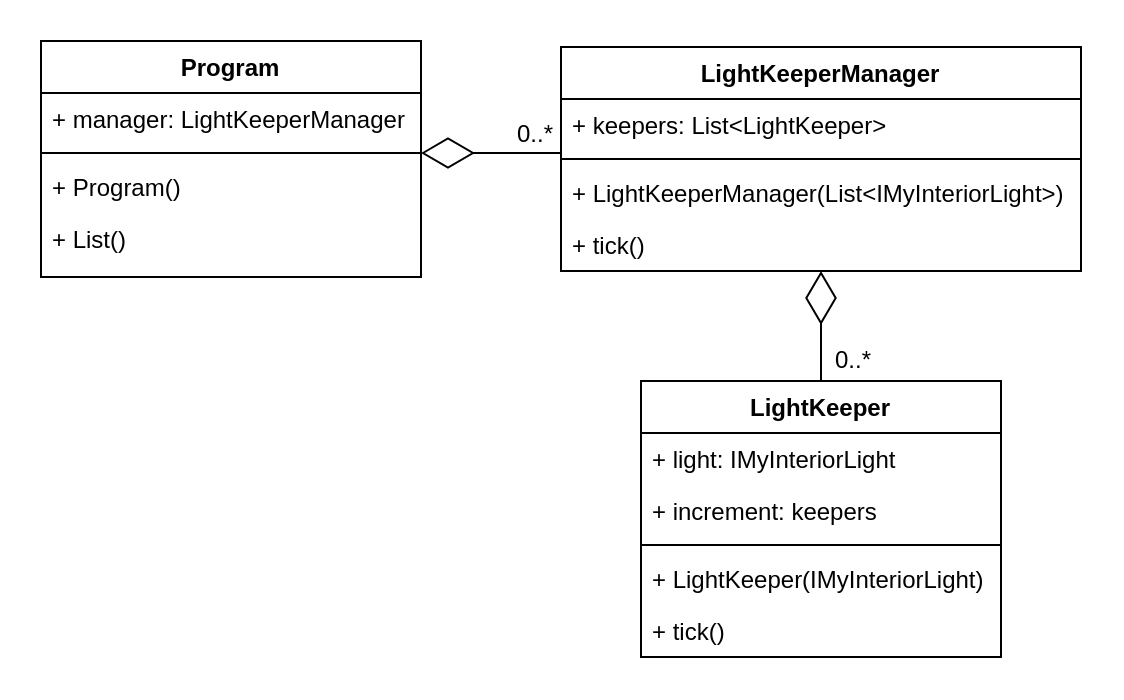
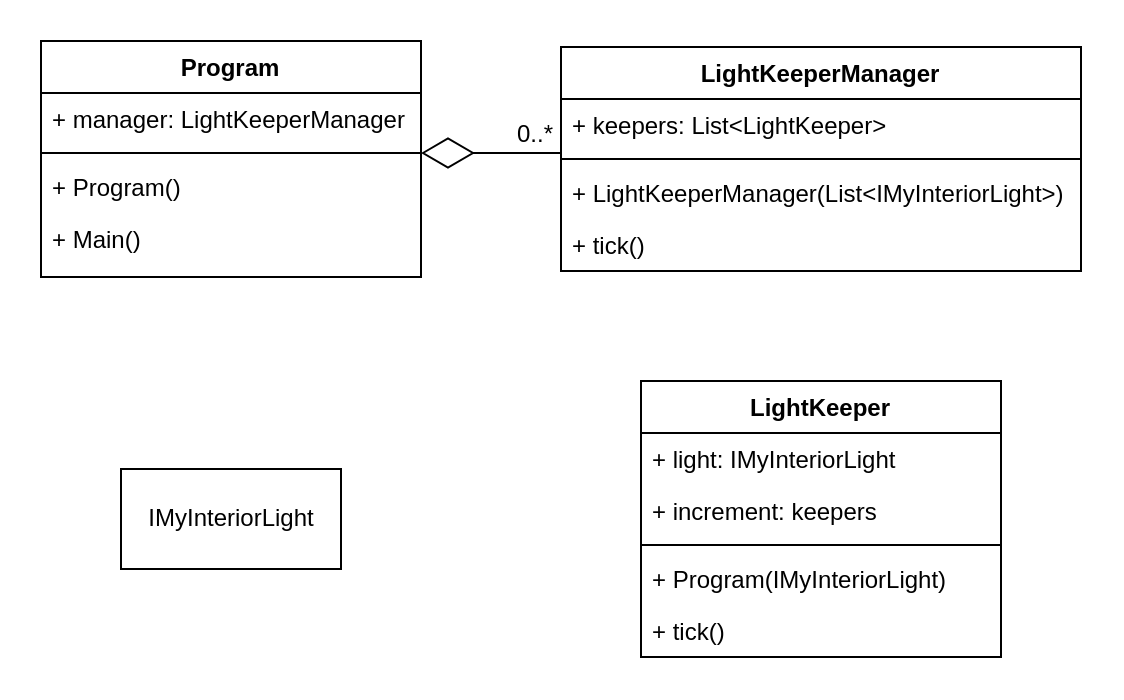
(100, 240) -> (100, 240)
(821, 351) -> none
none -> (231, 519)
(848, 580) -> (824, 580)
